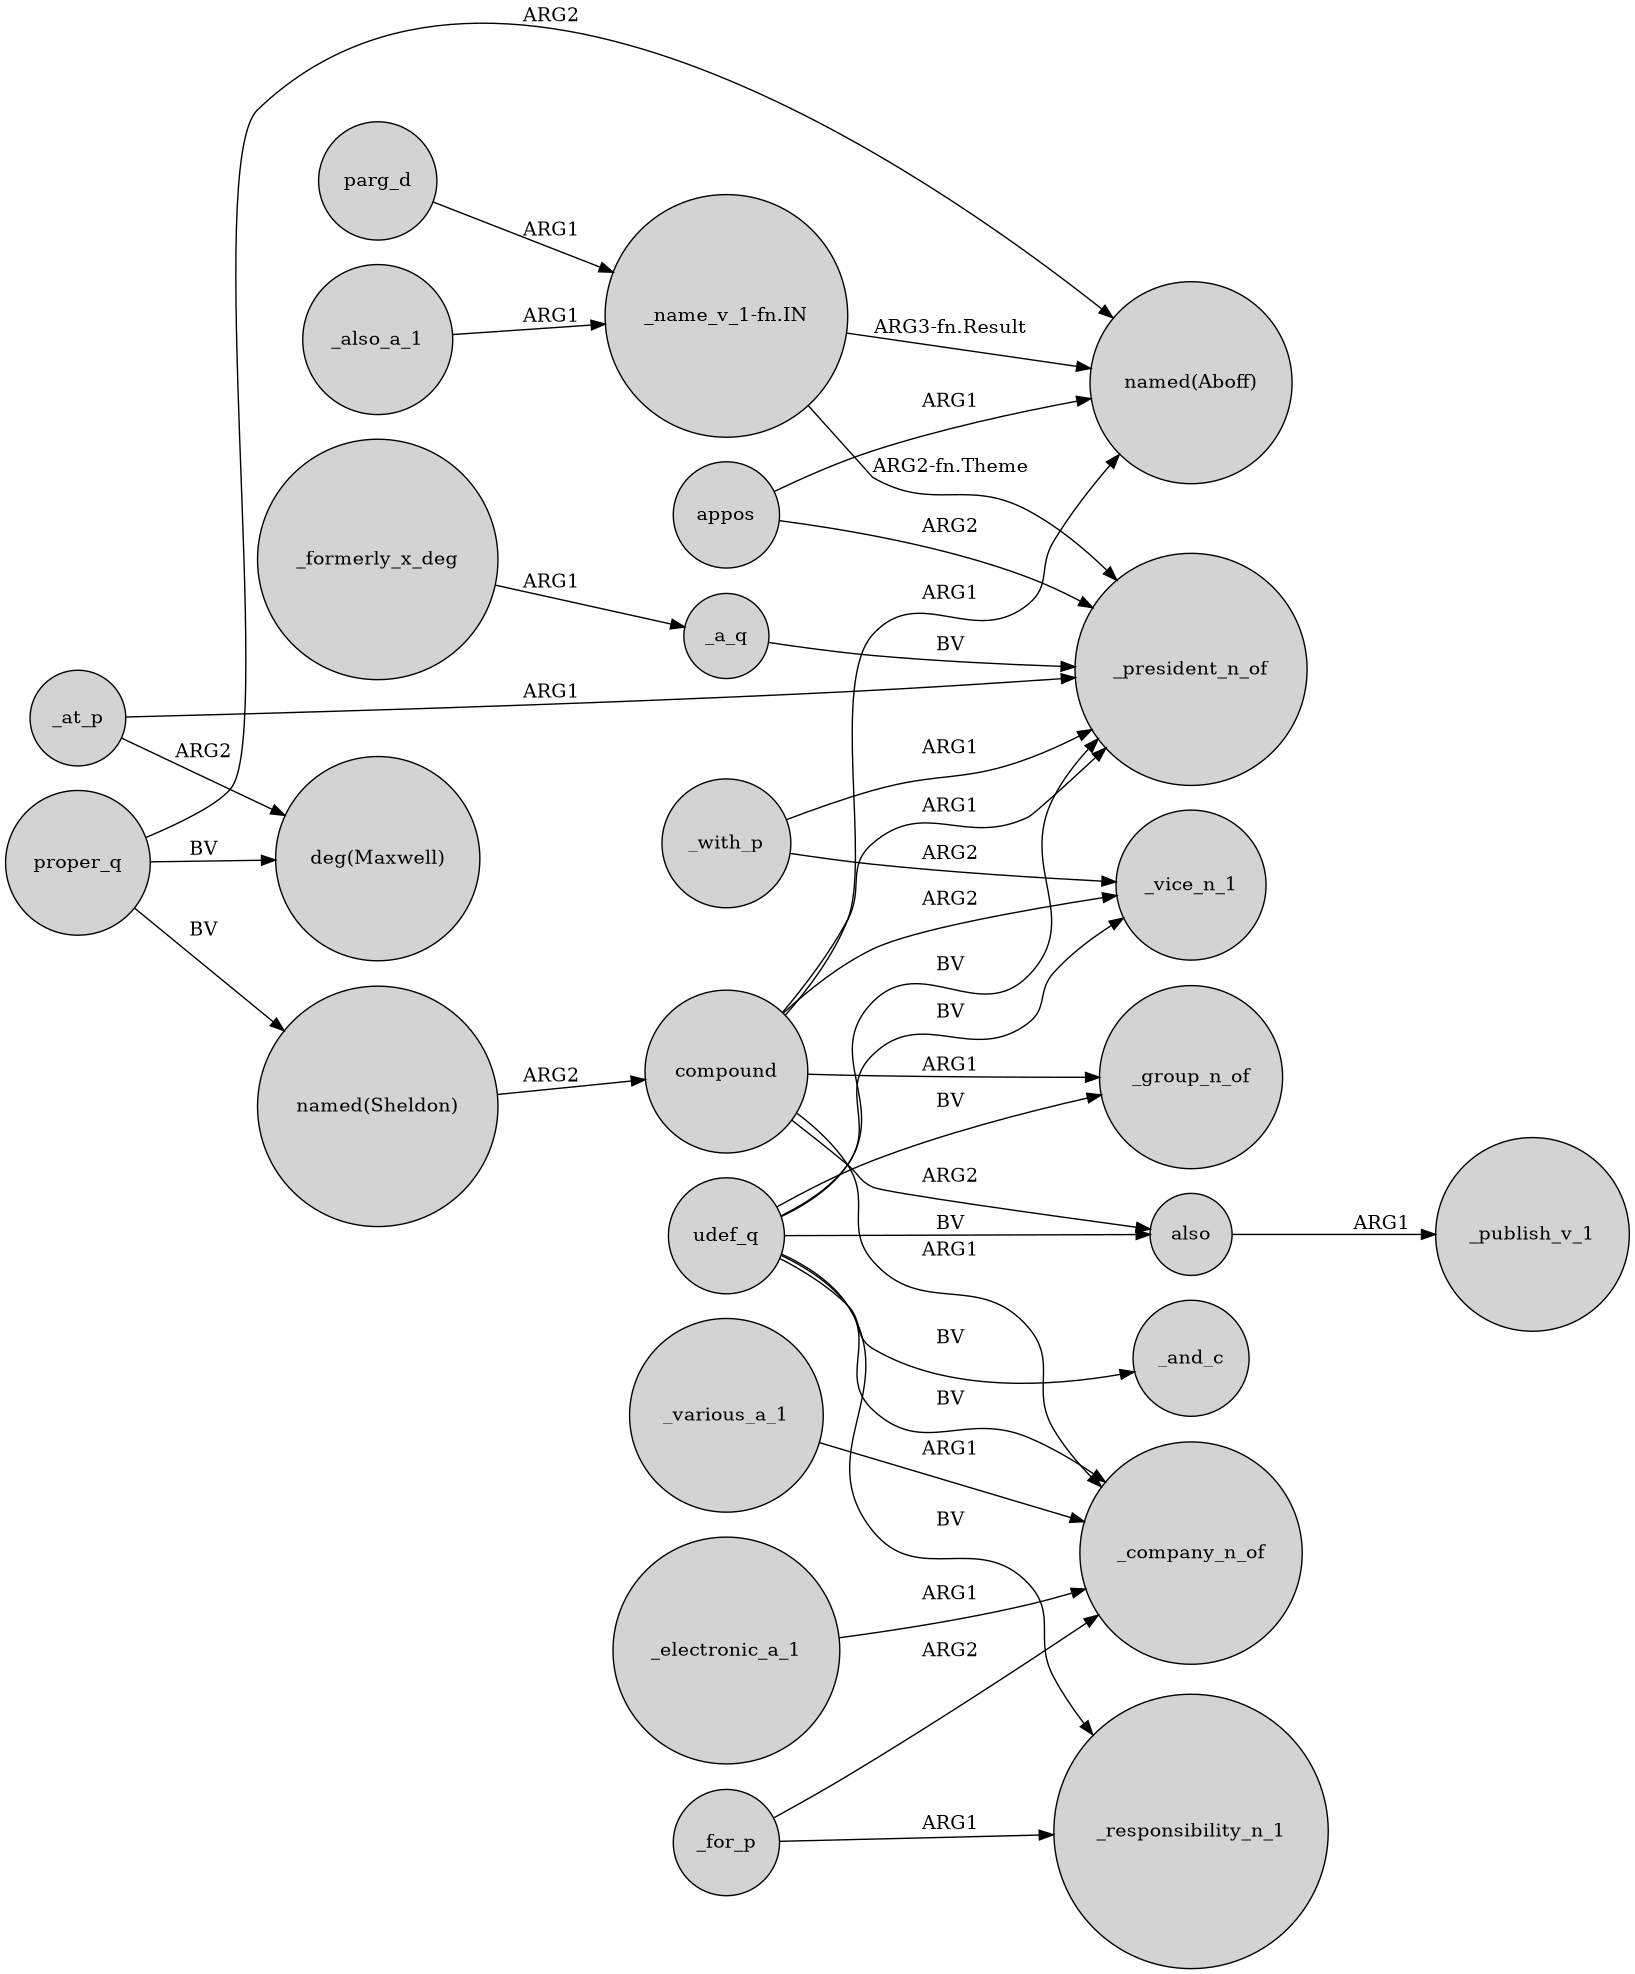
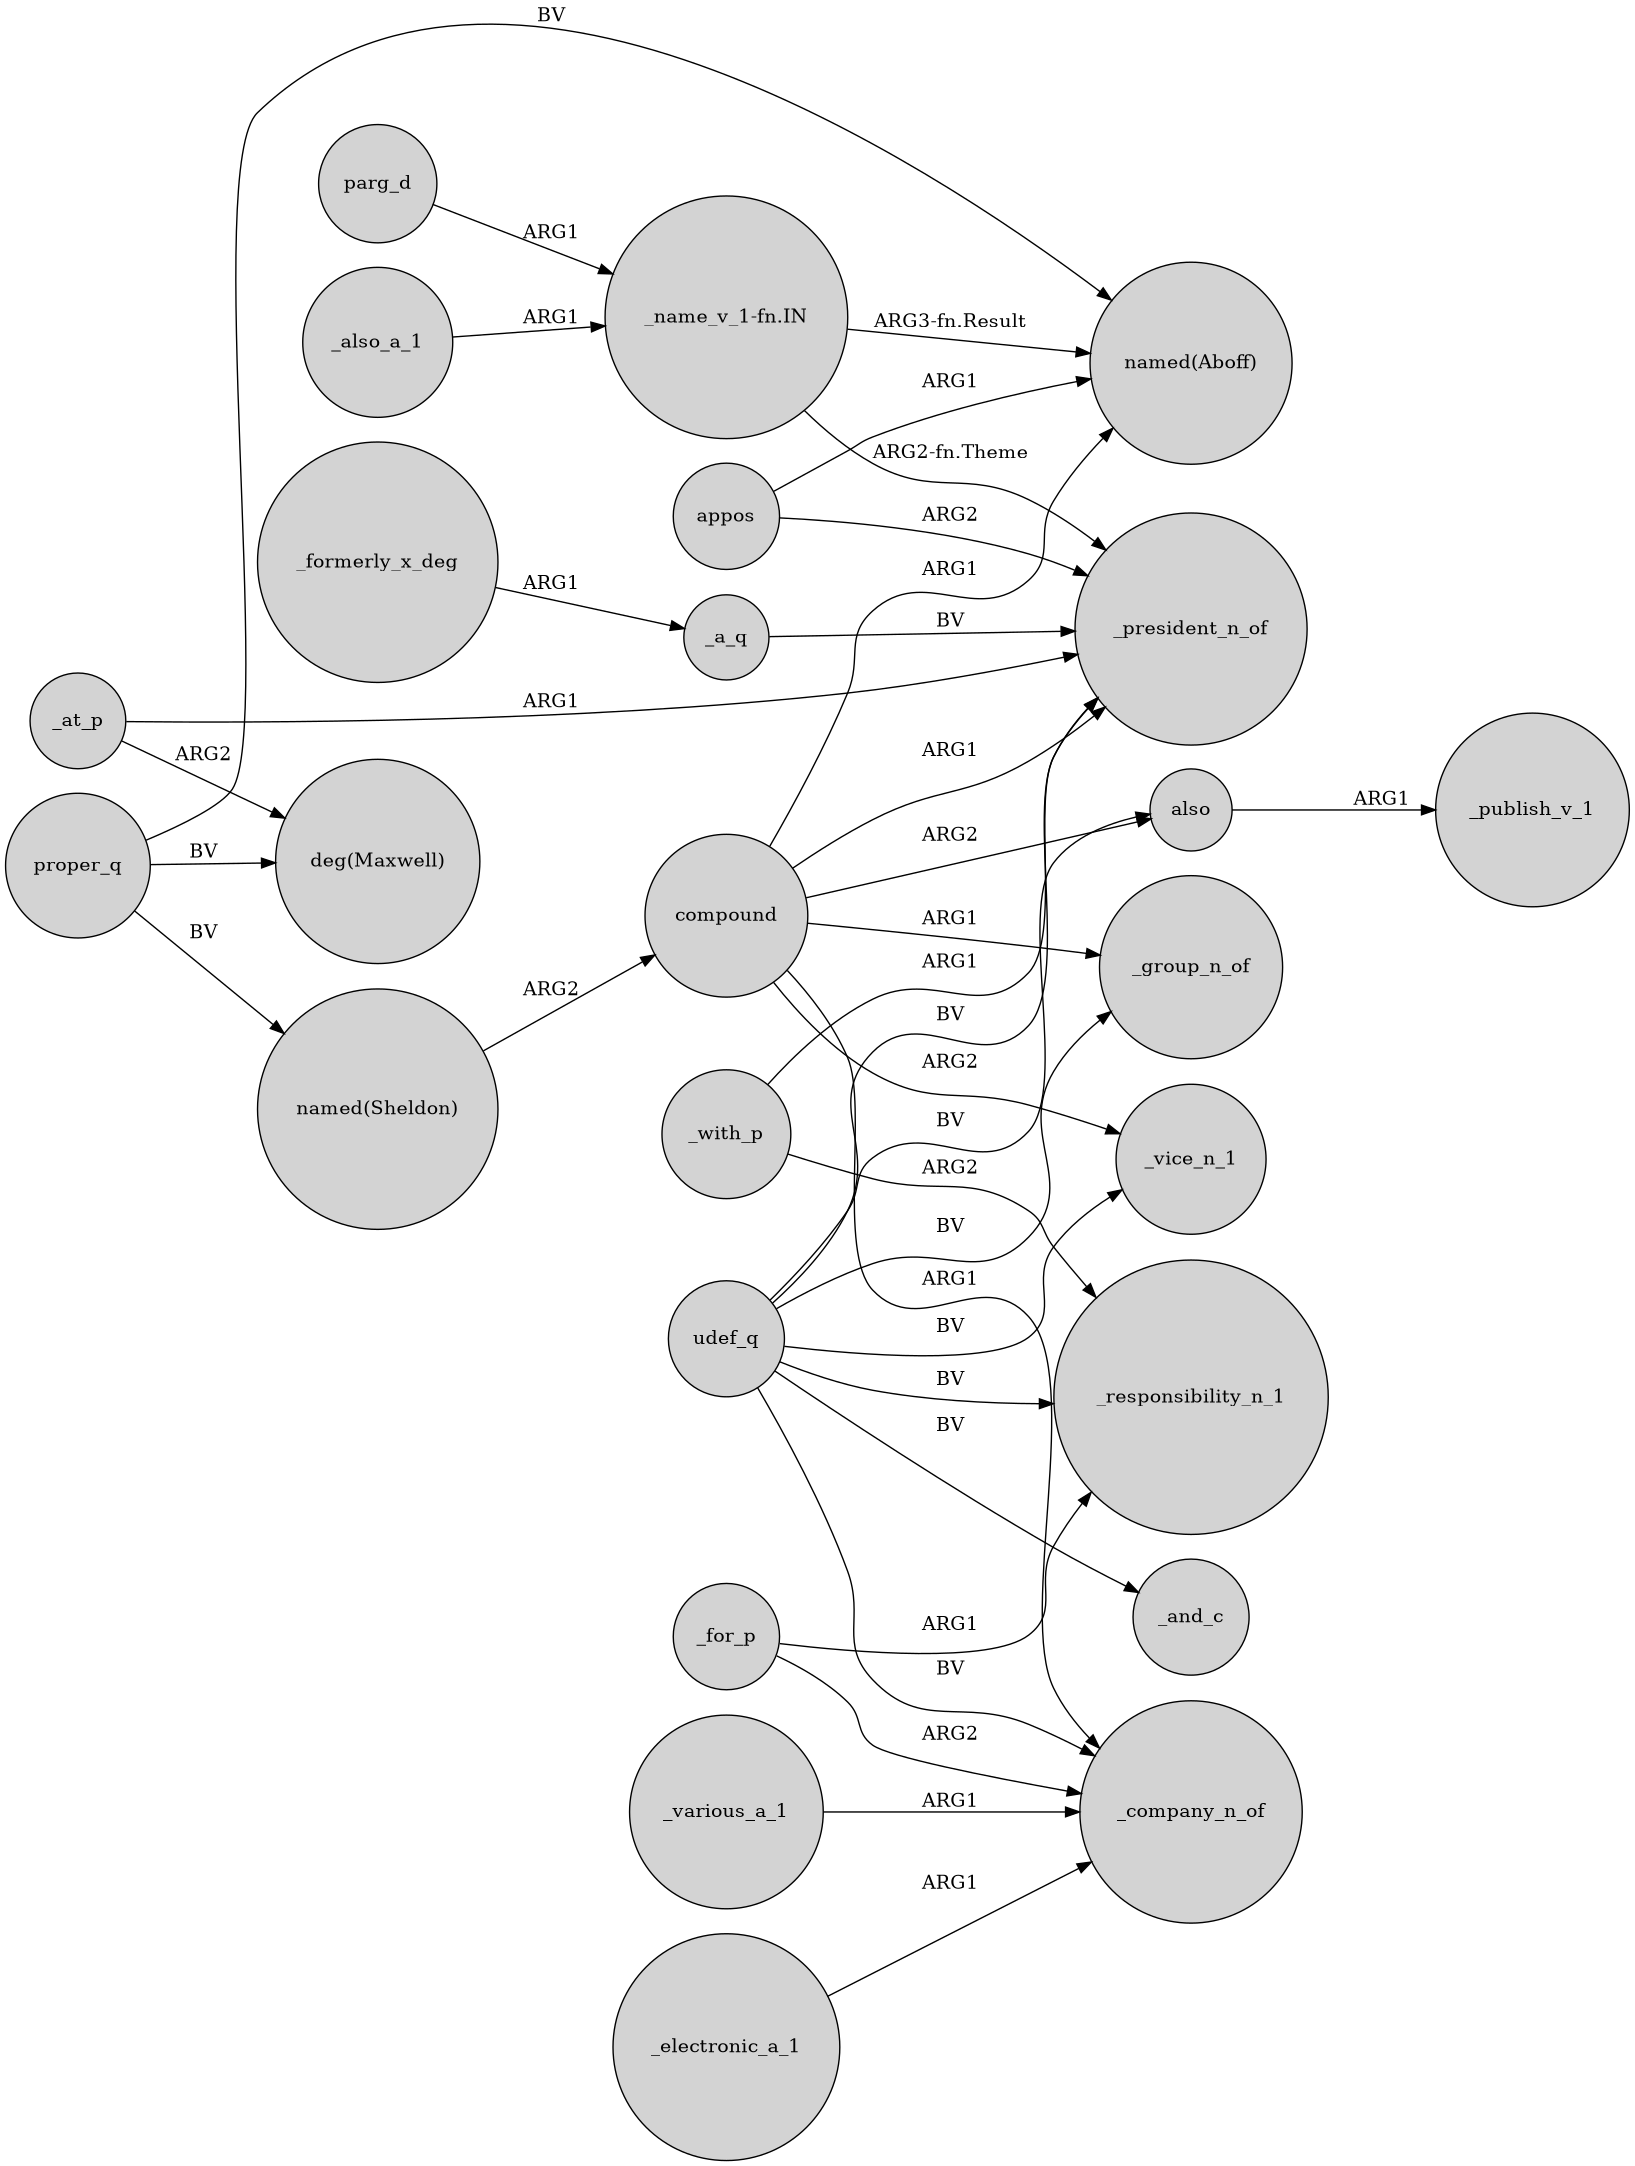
(552, 16) -> (552, 16)
(946, 871) -> (957, 1187)
